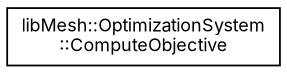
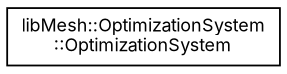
(144, 37) -> (144, 37)
